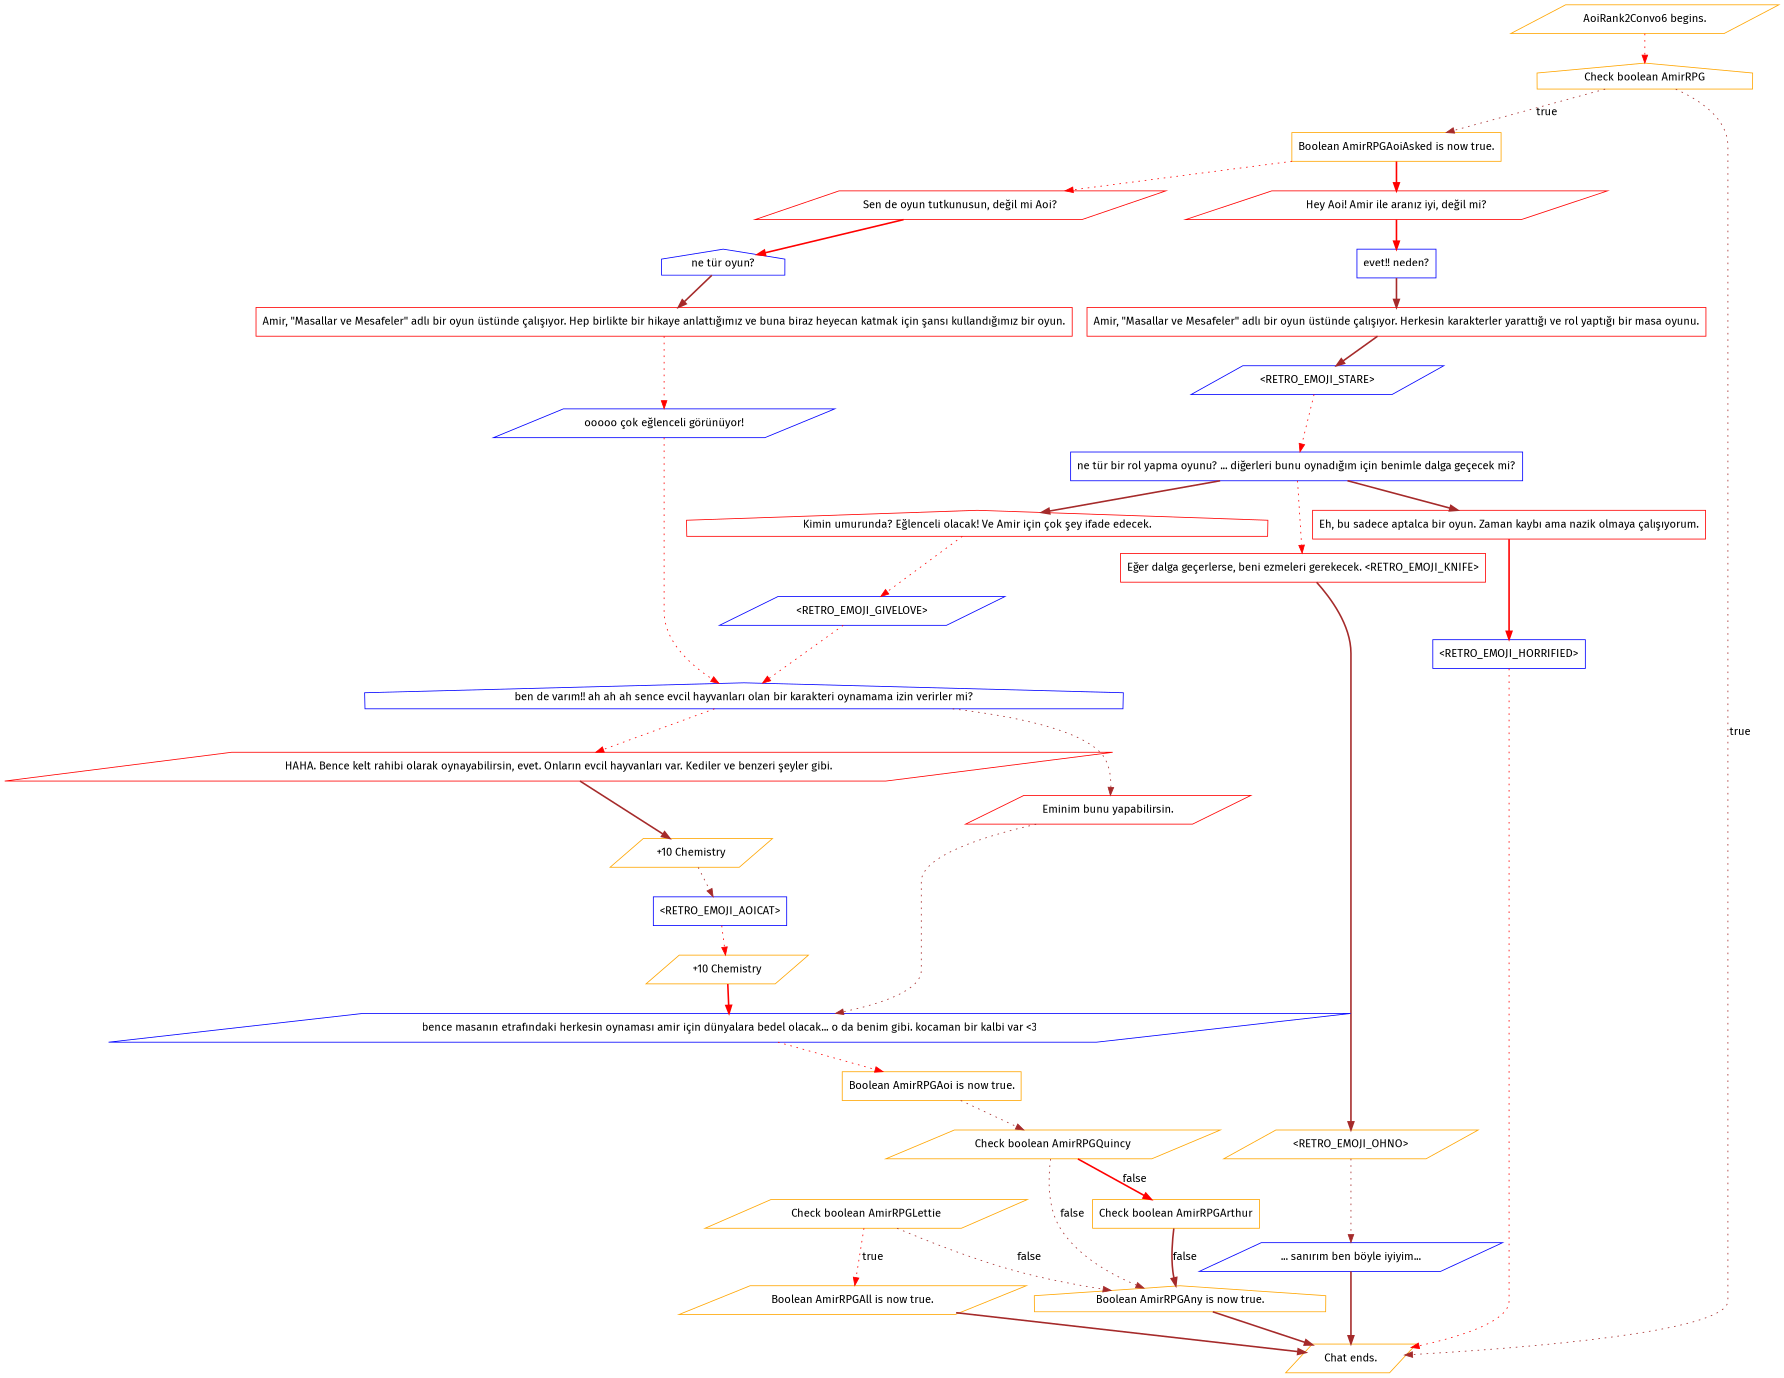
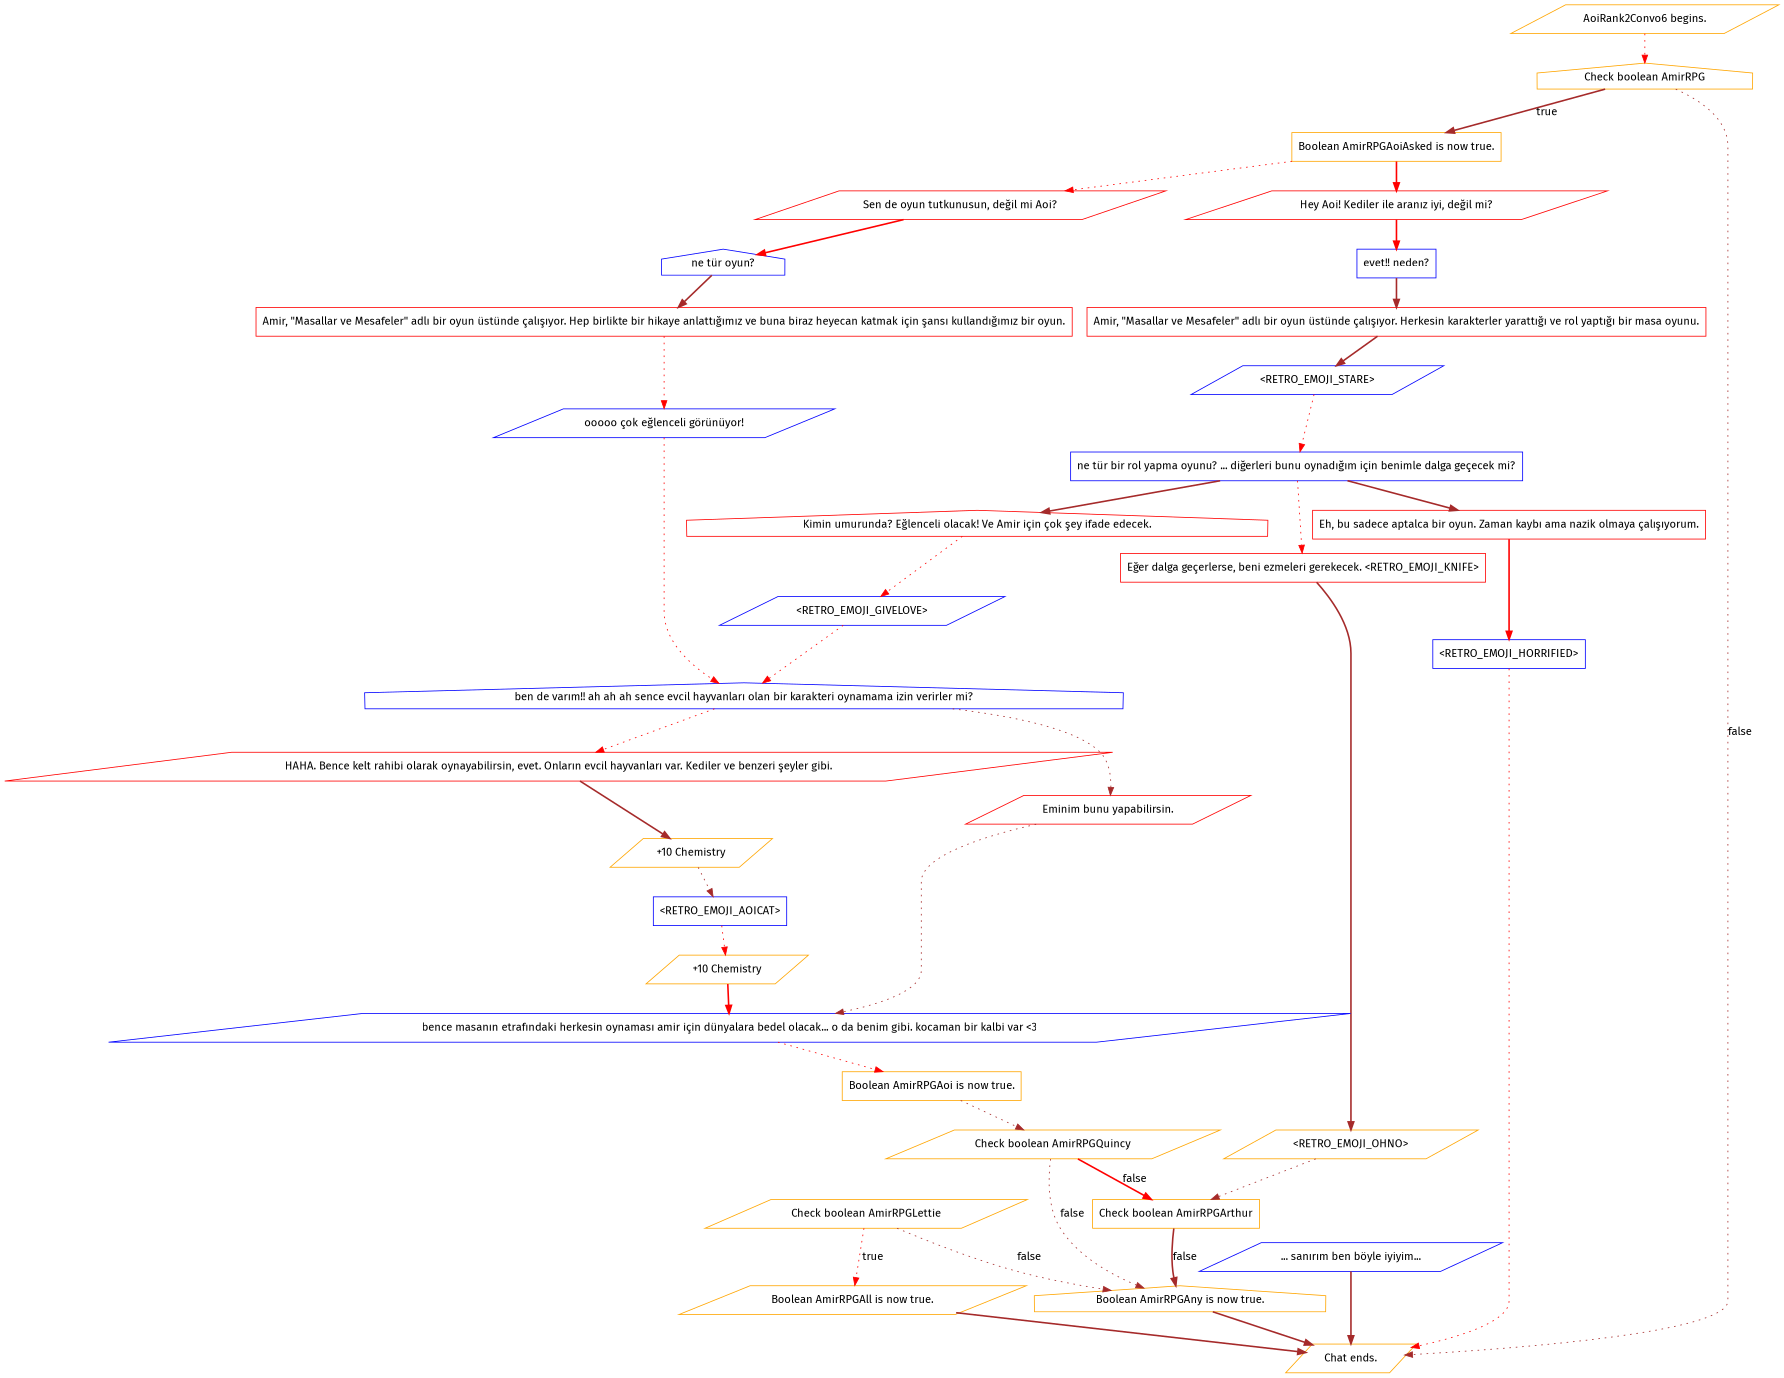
(1530, 110) -> (1530, 110)
(1396, 205) -> (1396, 205)
(1740, 732) -> (1740, 732)
(1351, 1197) -> (1267, 1178)
